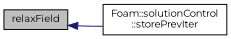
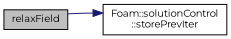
(90, 26) -> (80, 13)
